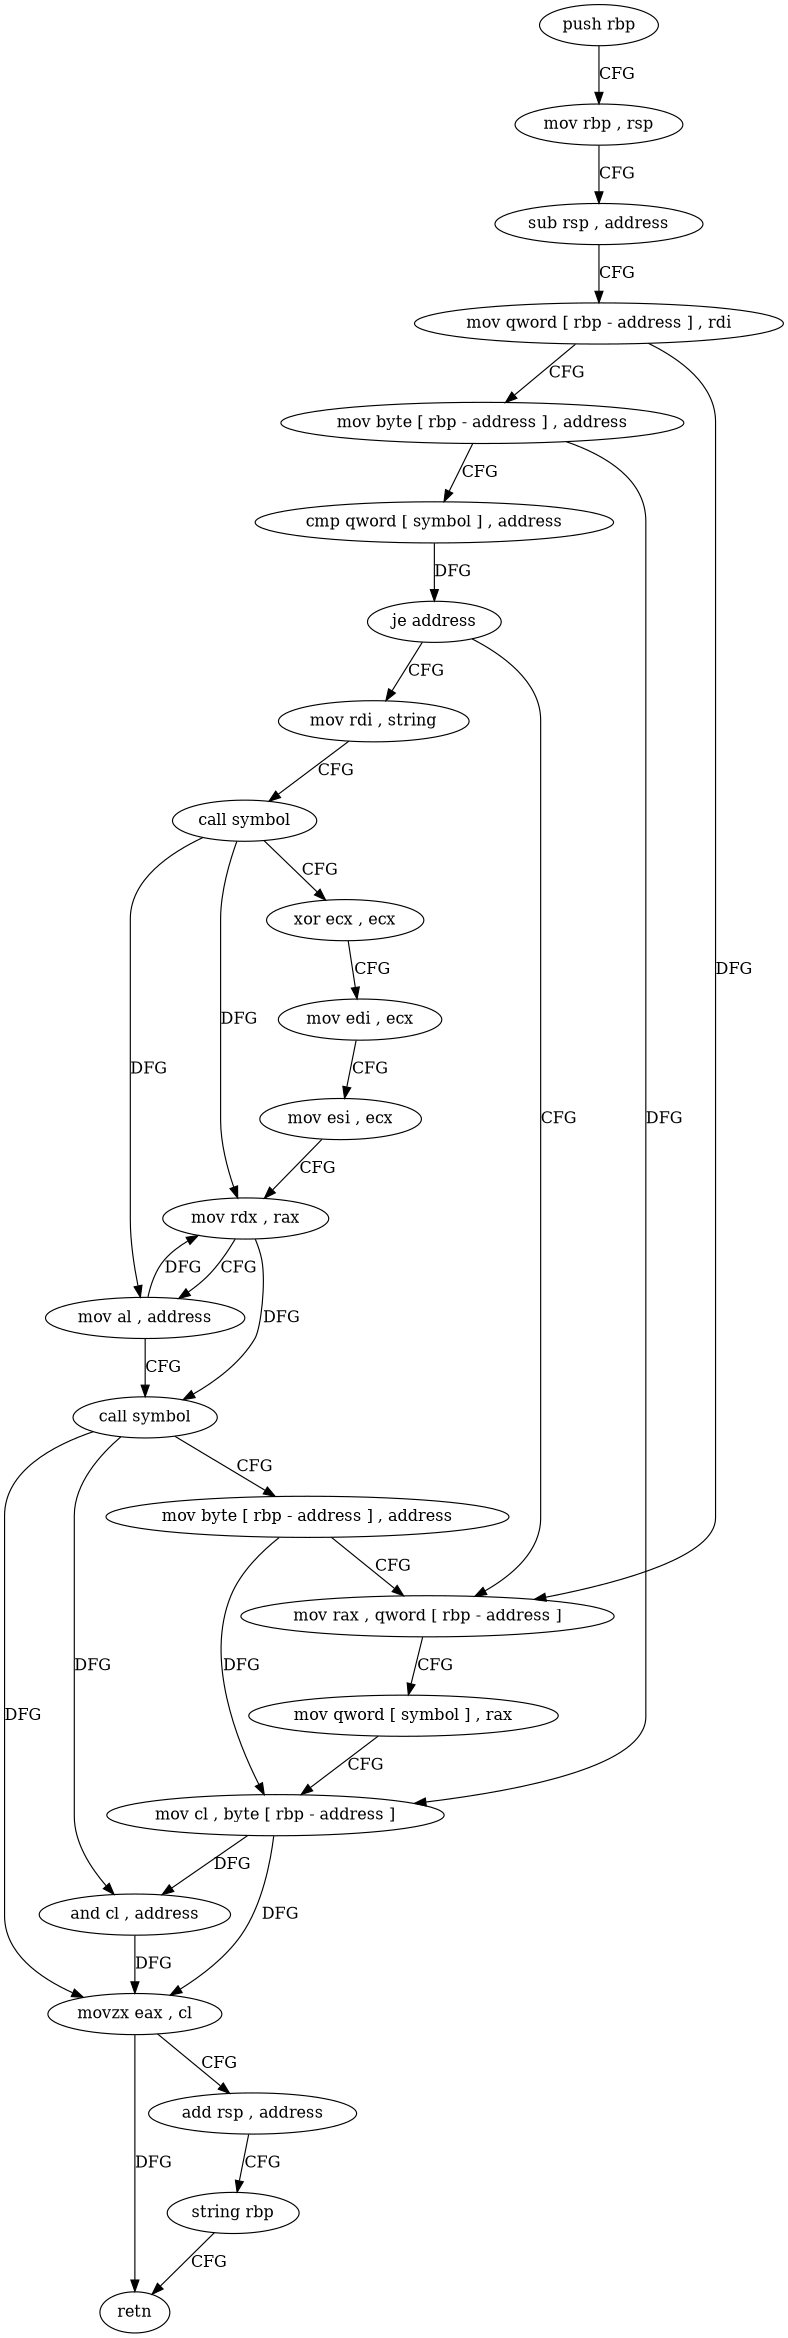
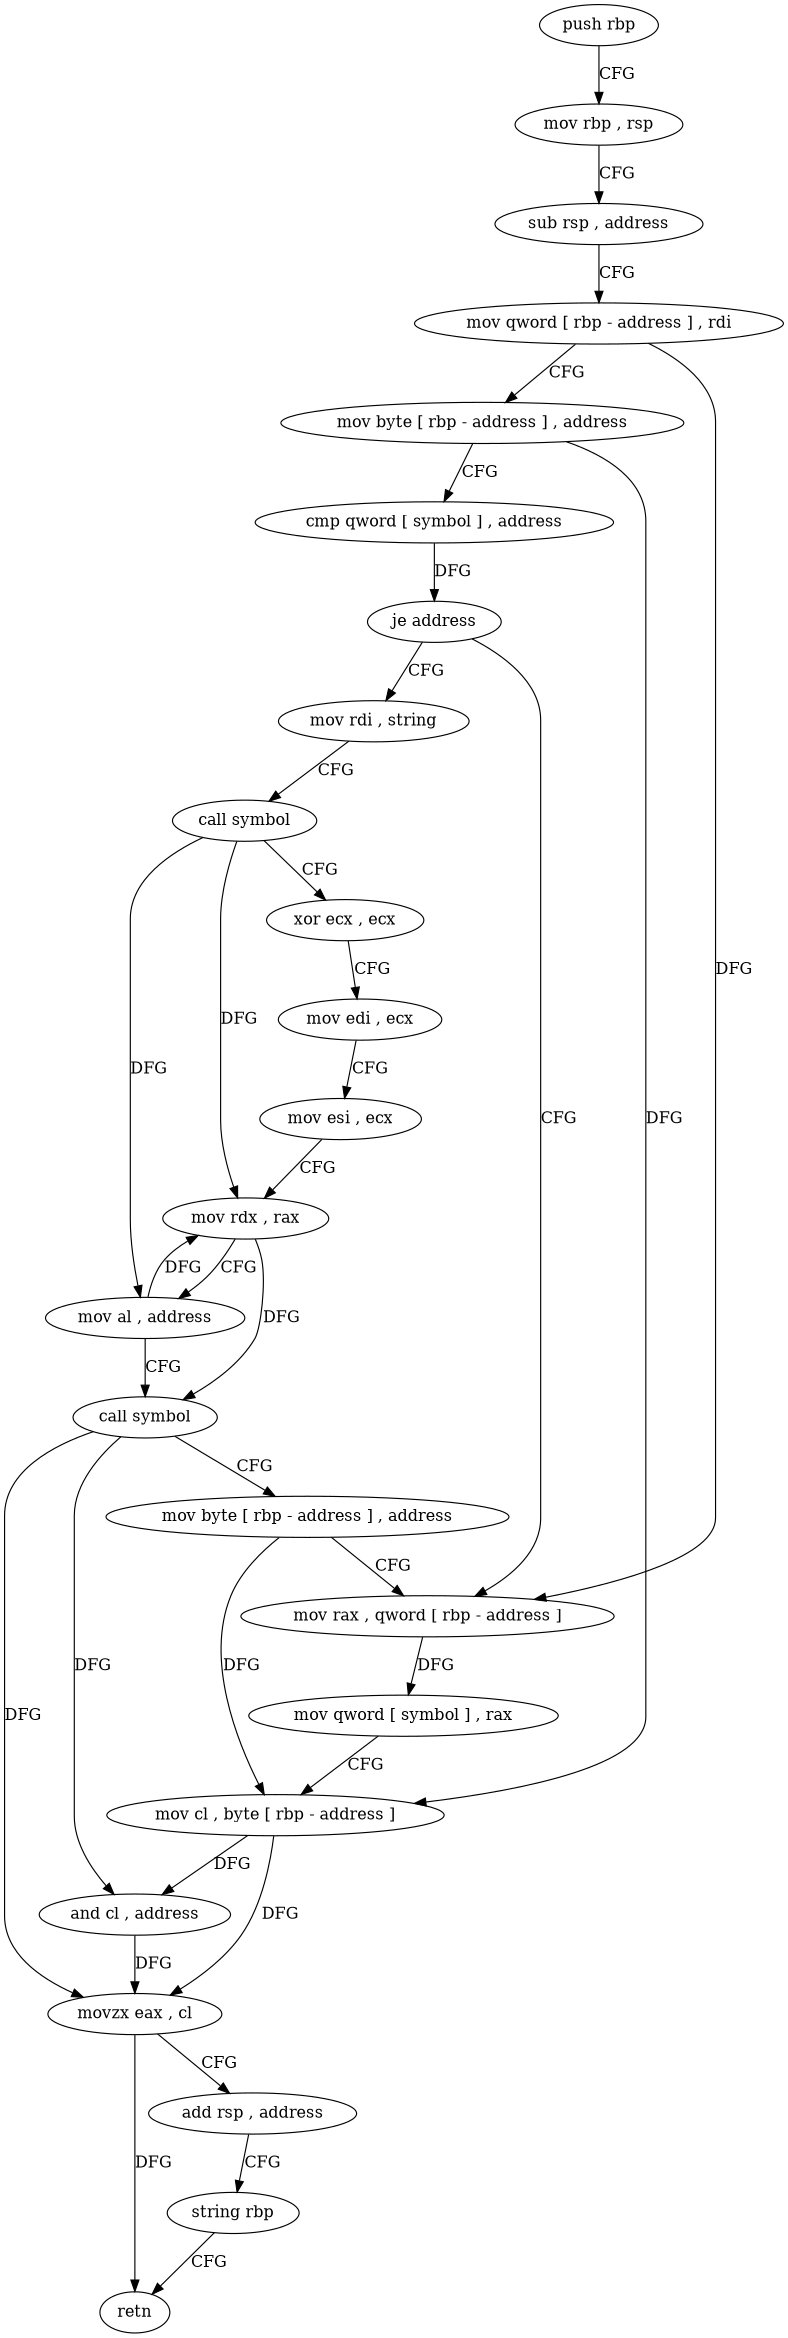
(436, 1666) -> (436, 1666)
